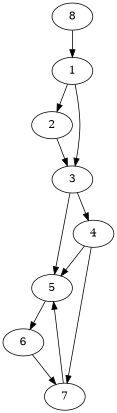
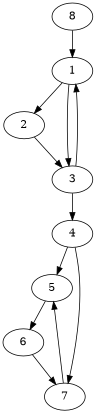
(63, 230) -> (77, 129)
